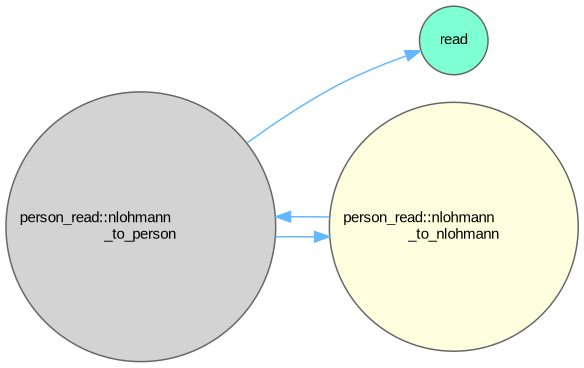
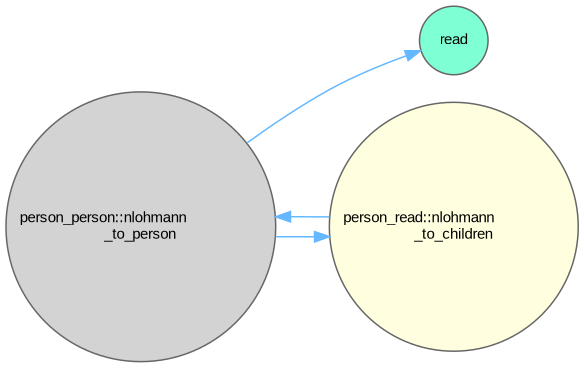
(141, 227) -> (141, 227)
(454, 227) -> (454, 227)
